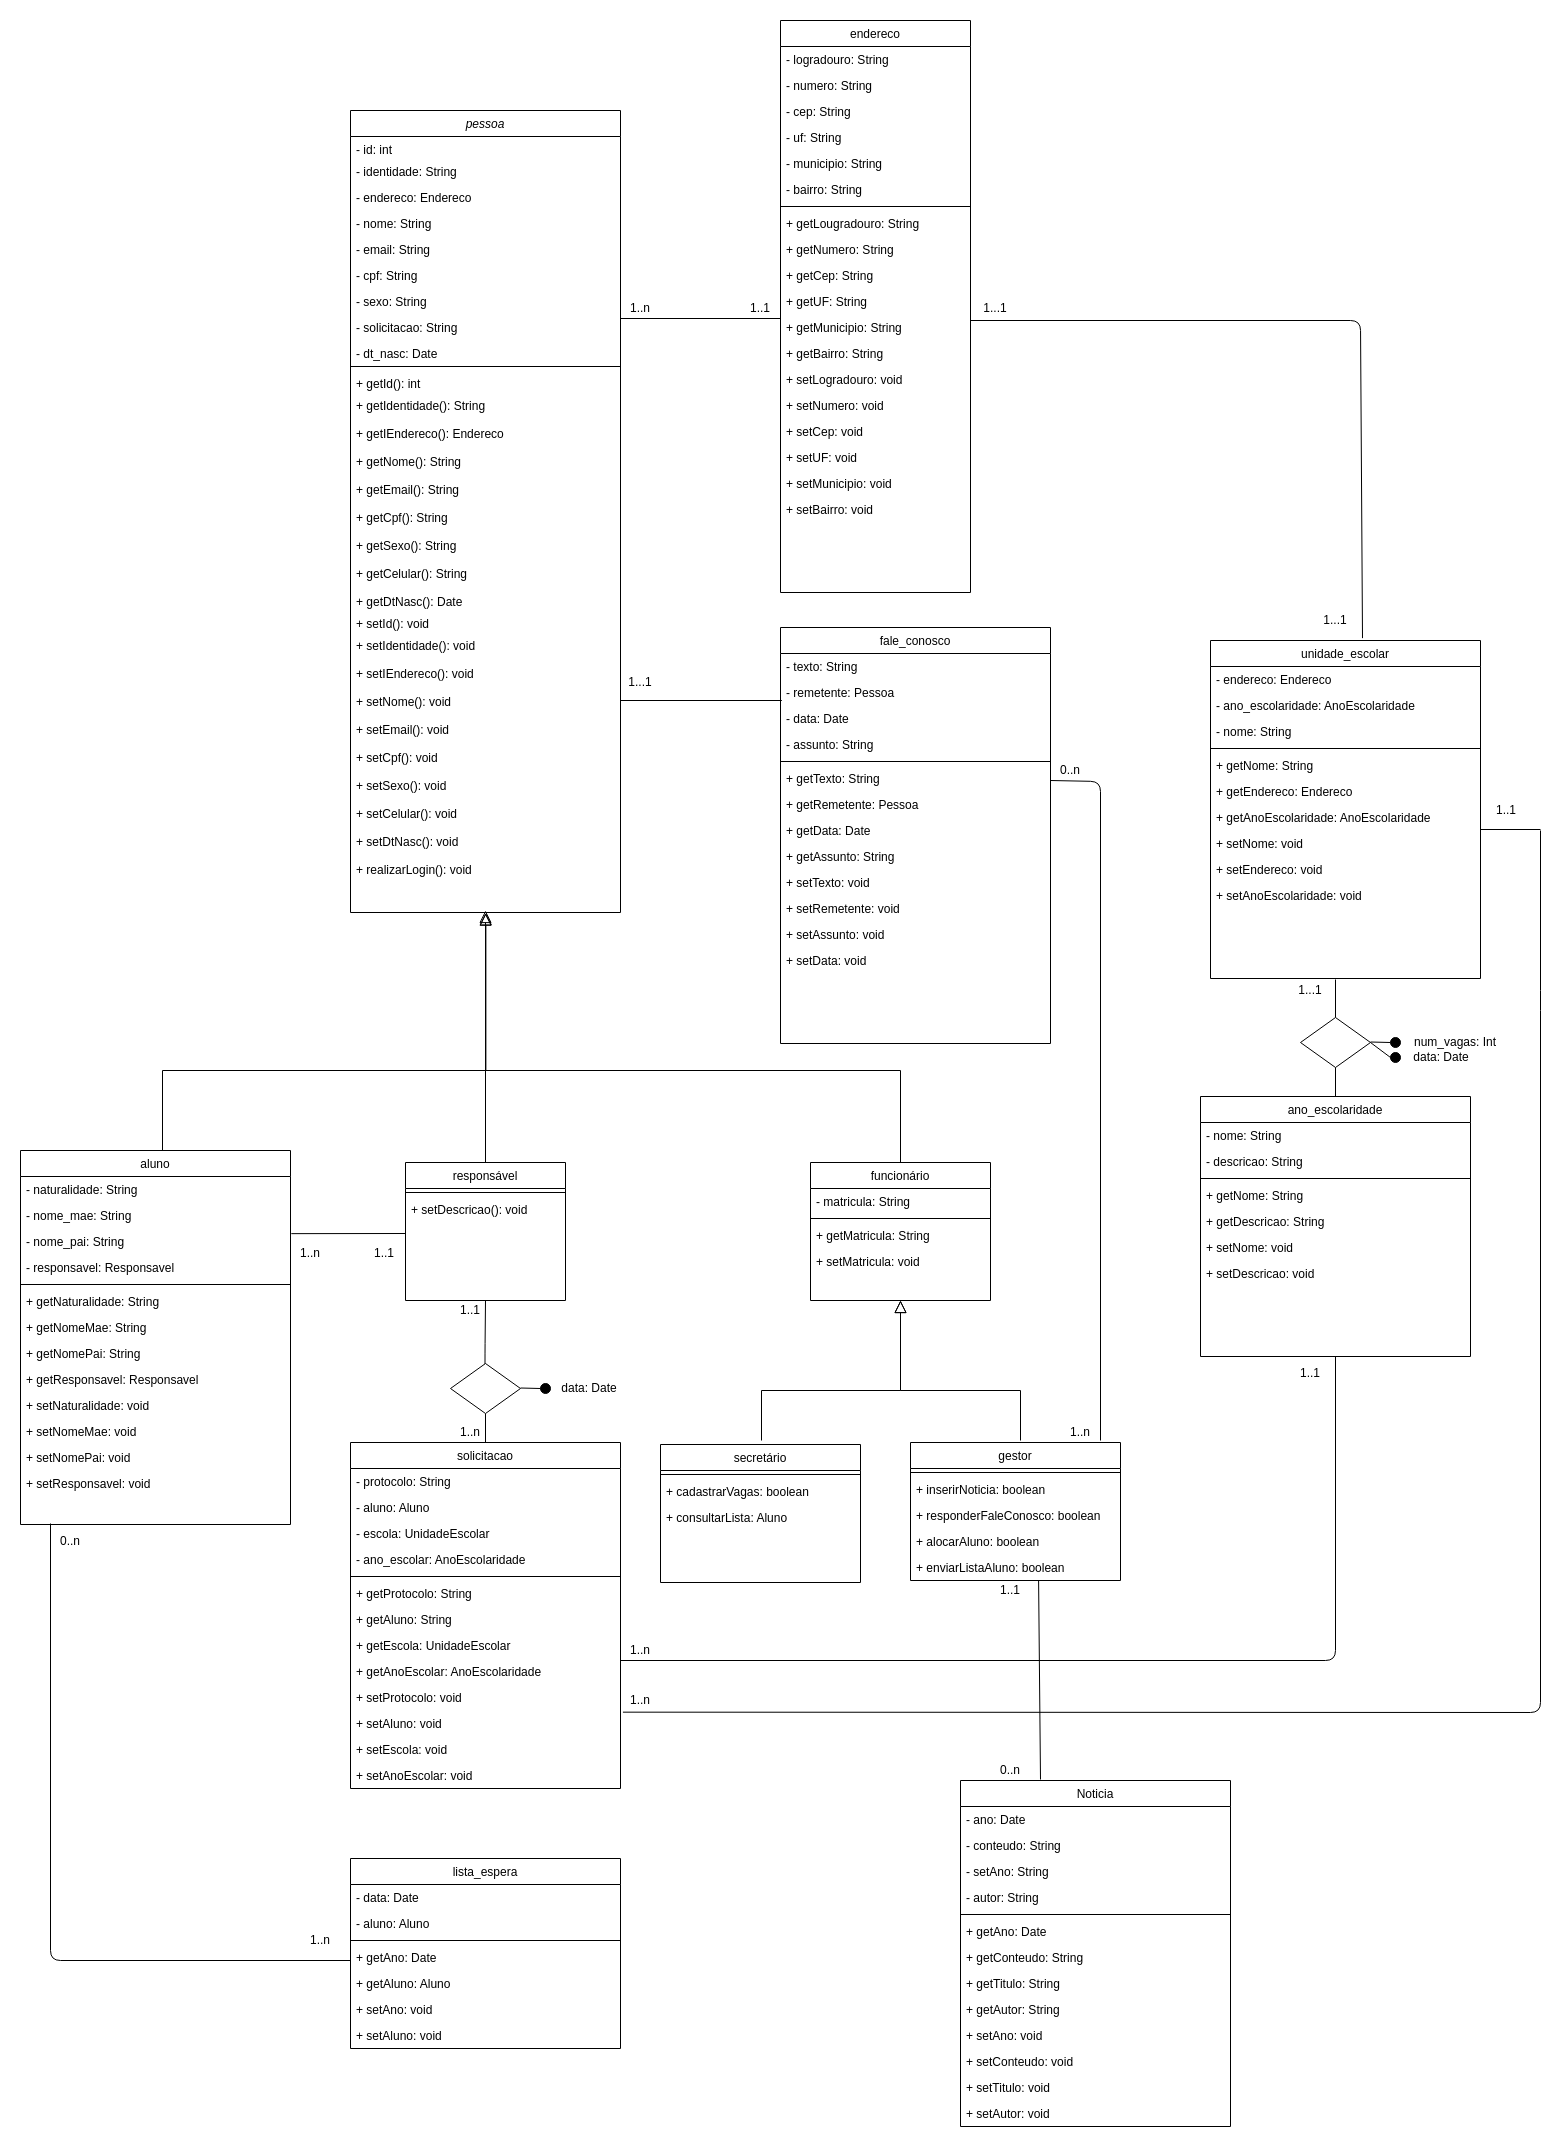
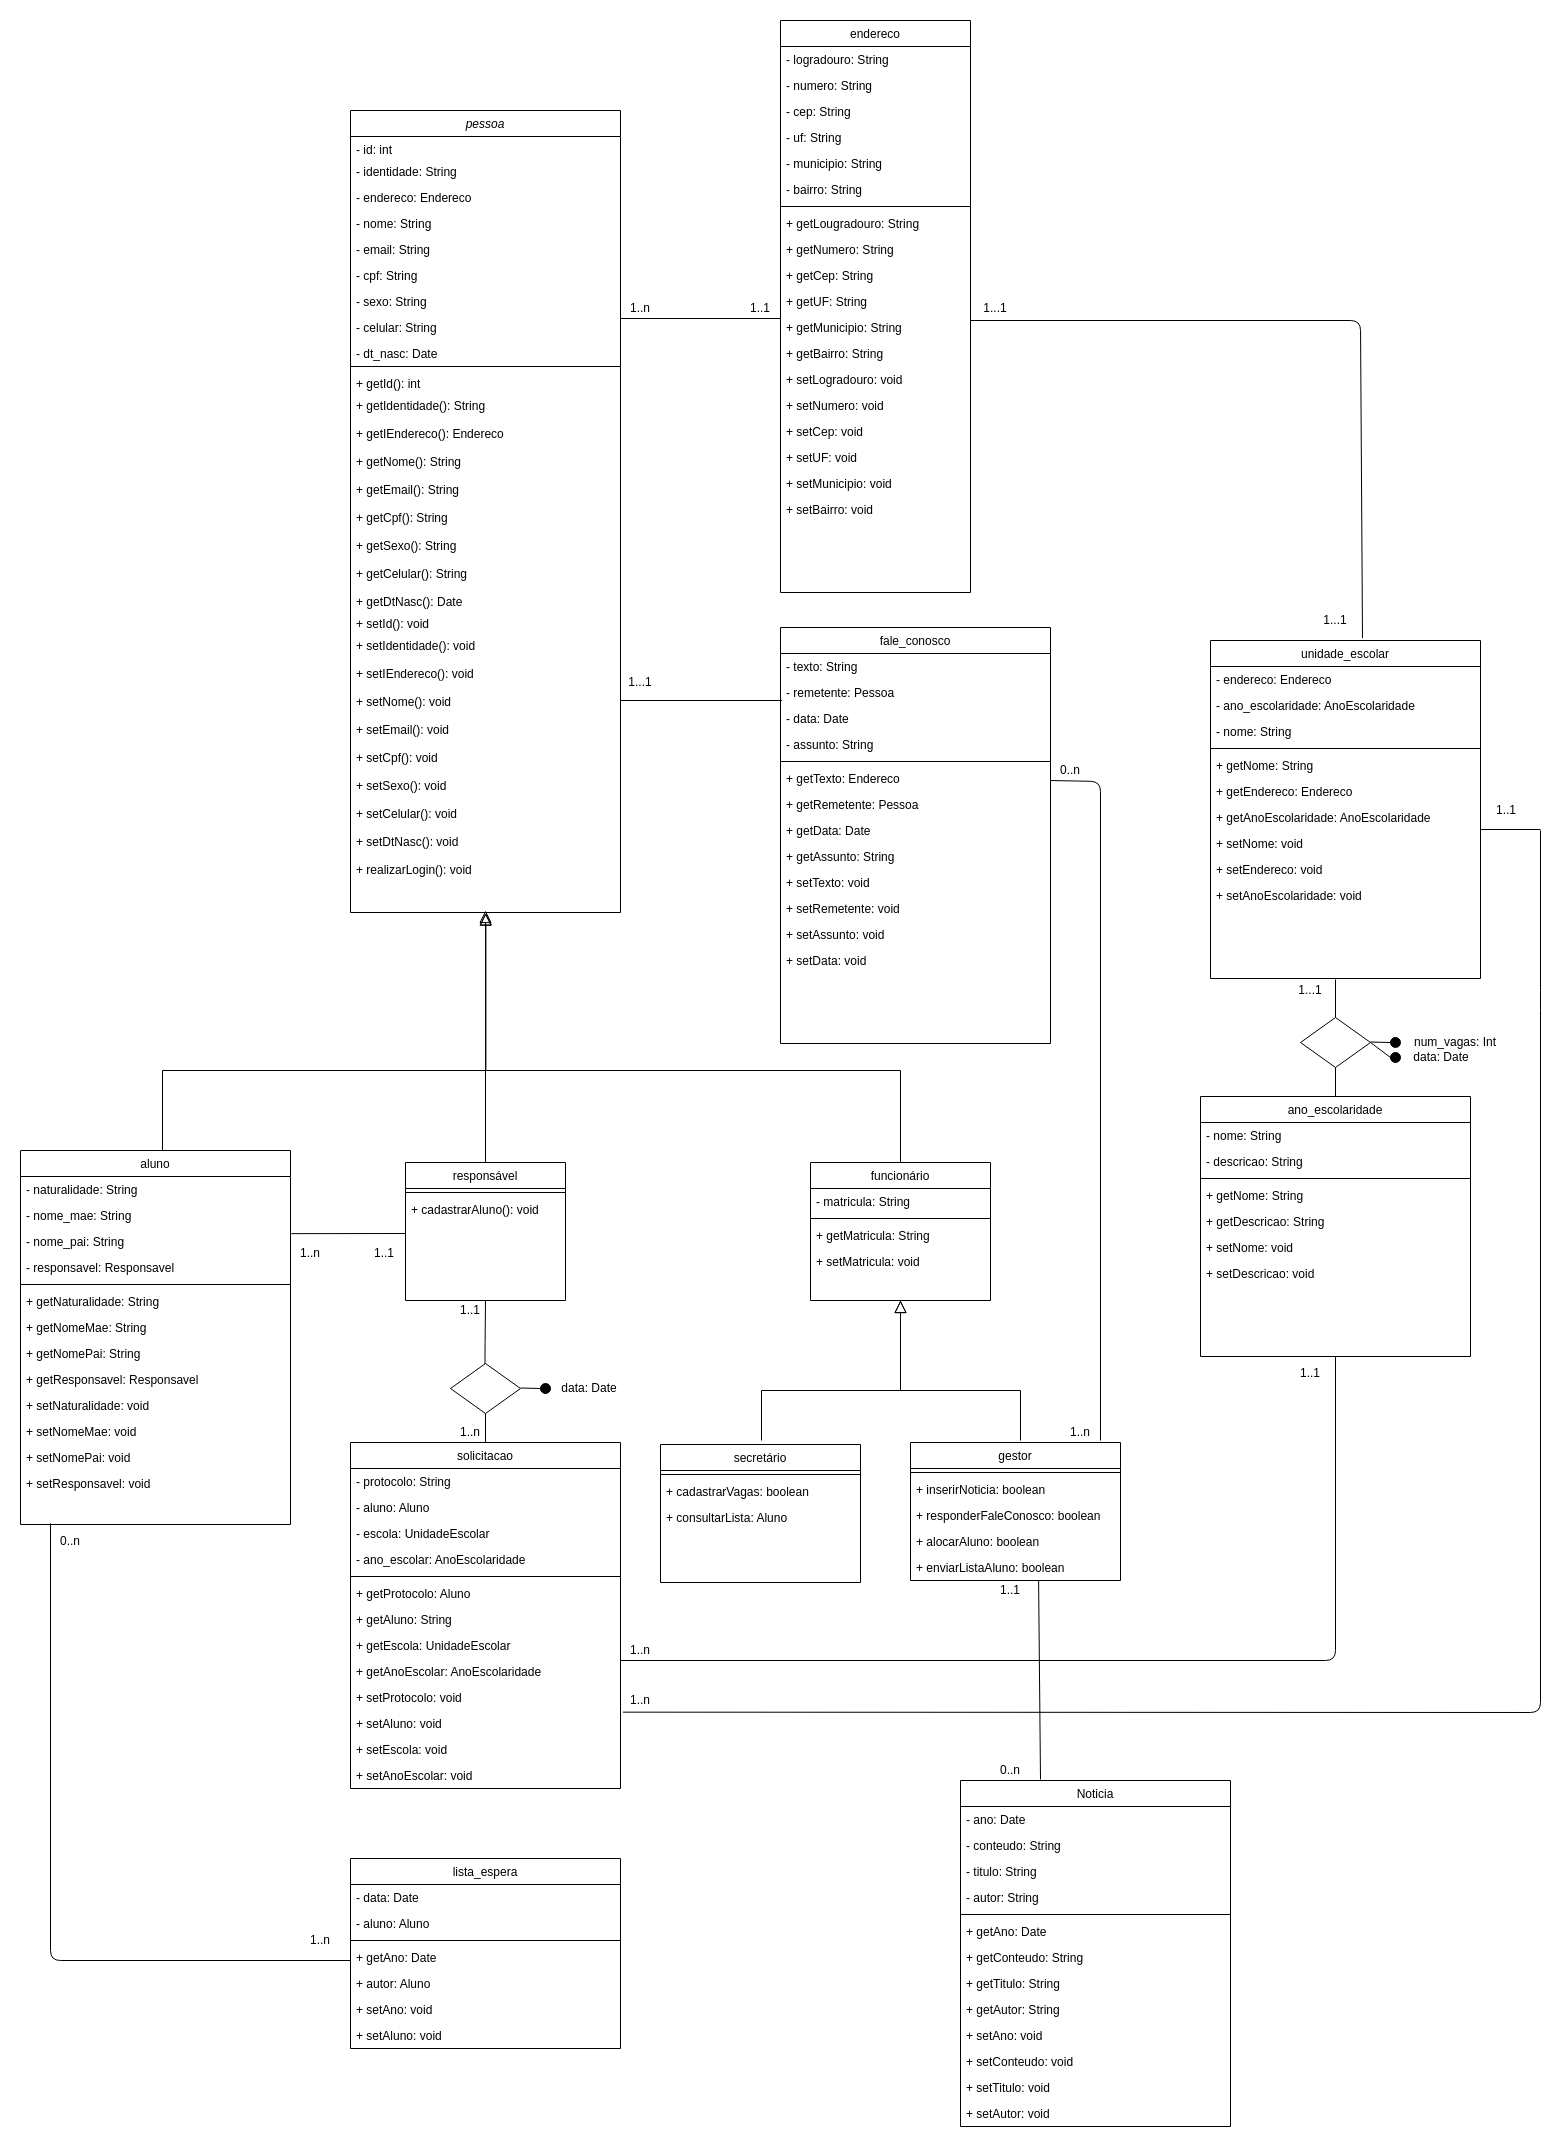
(416, 328) -> (404, 328)
(840, 779) -> (849, 779)
(477, 1210) -> (484, 1210)
(422, 1594) -> (419, 1594)
(1014, 1872) -> (1010, 1872)
(405, 1984) -> (397, 1984)
